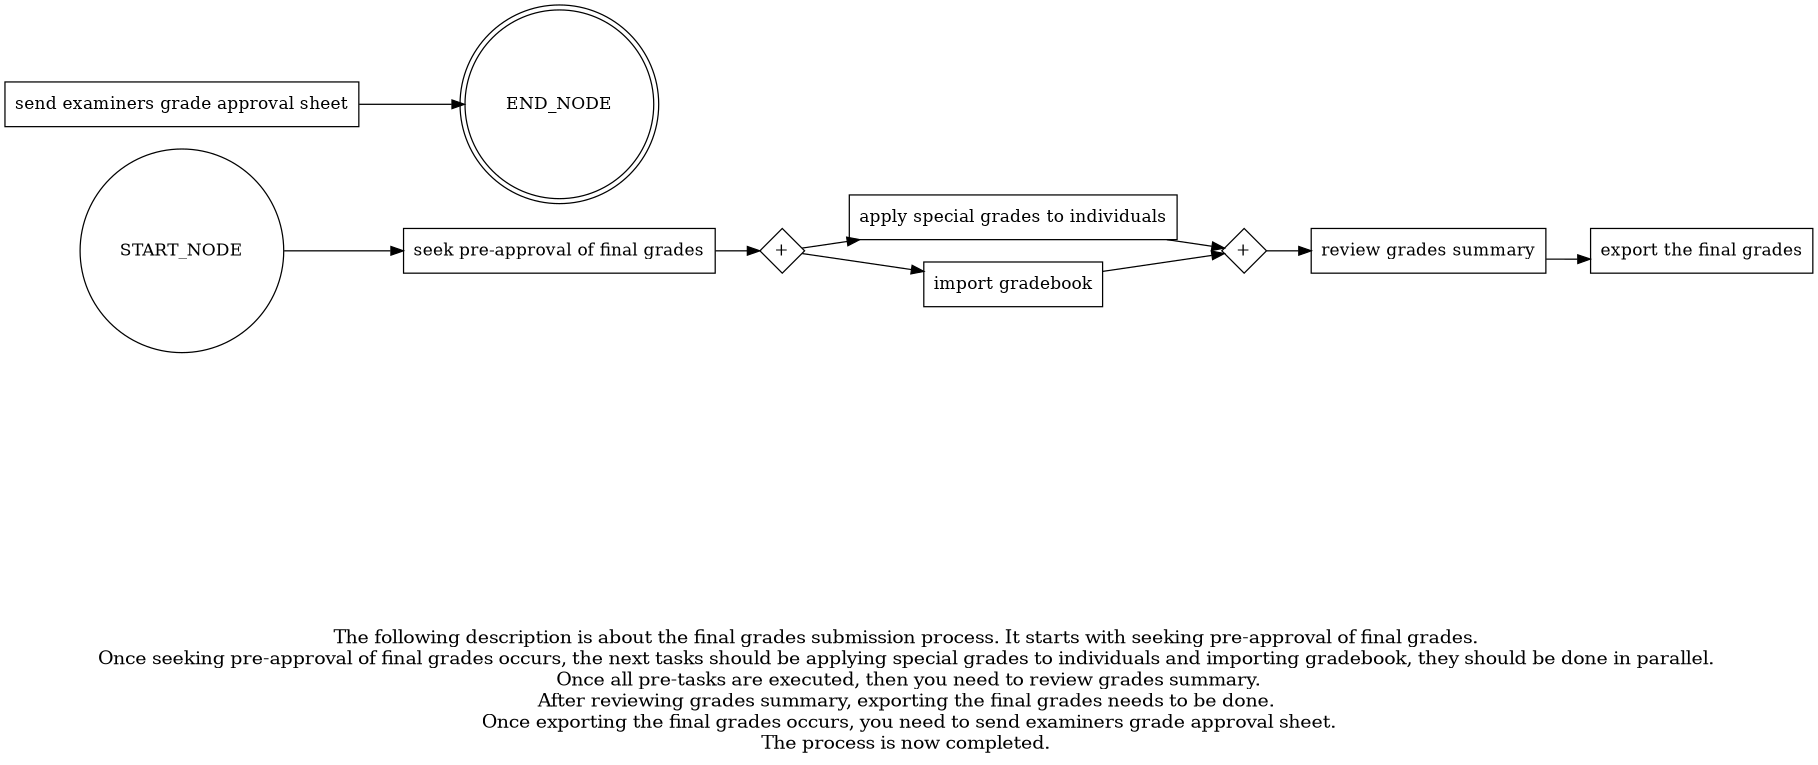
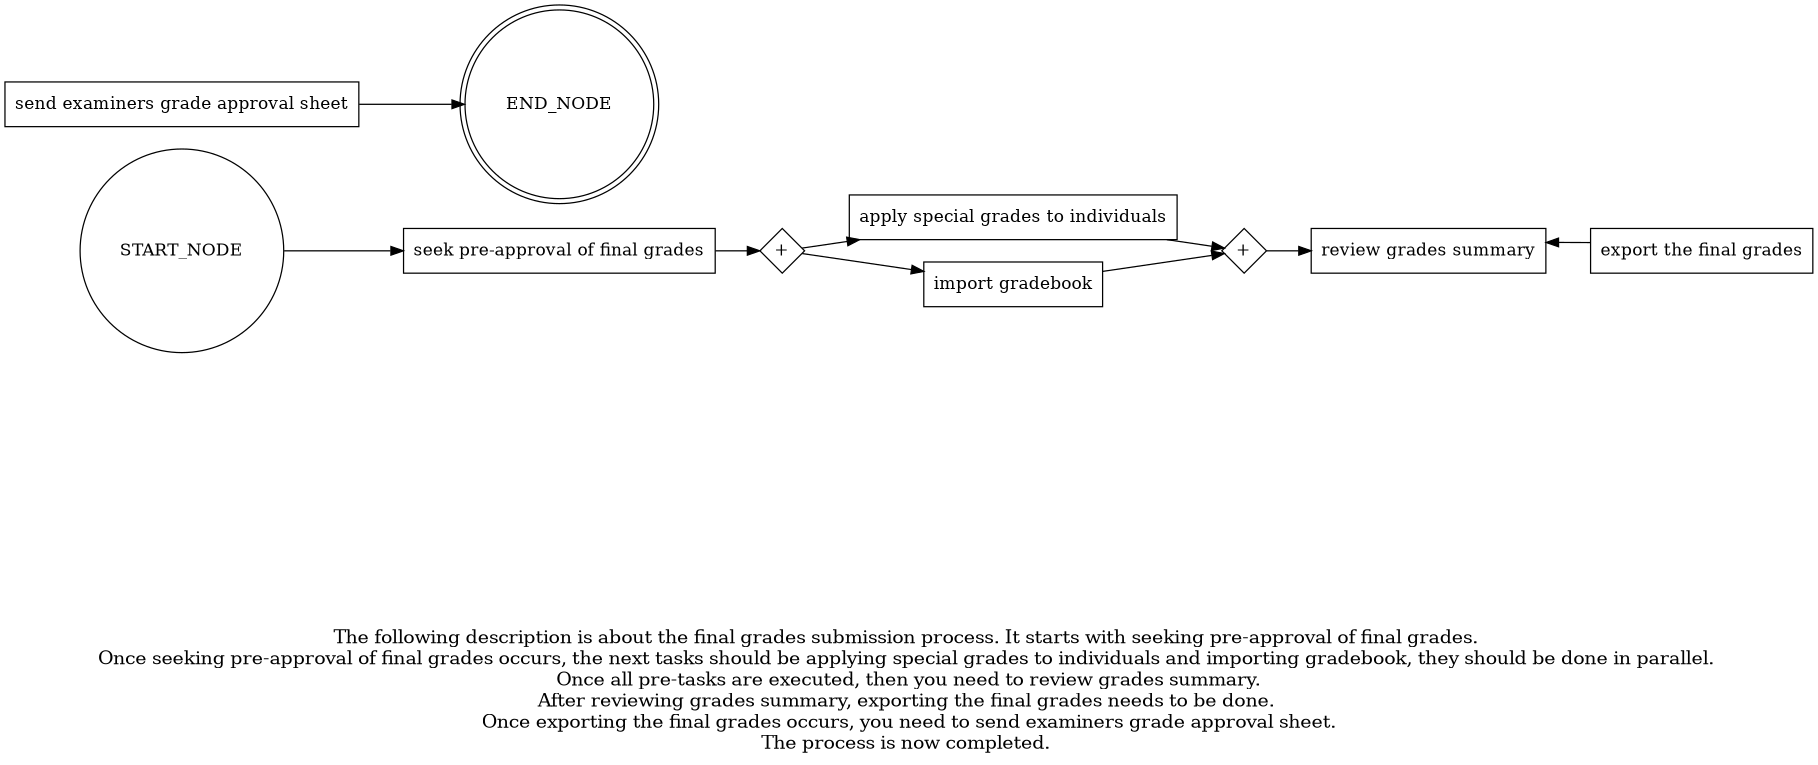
(1562, 259) -> (1575, 242)
